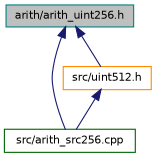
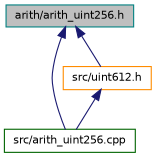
(107, 78) -> (107, 78)
(70, 141) -> (70, 141)
